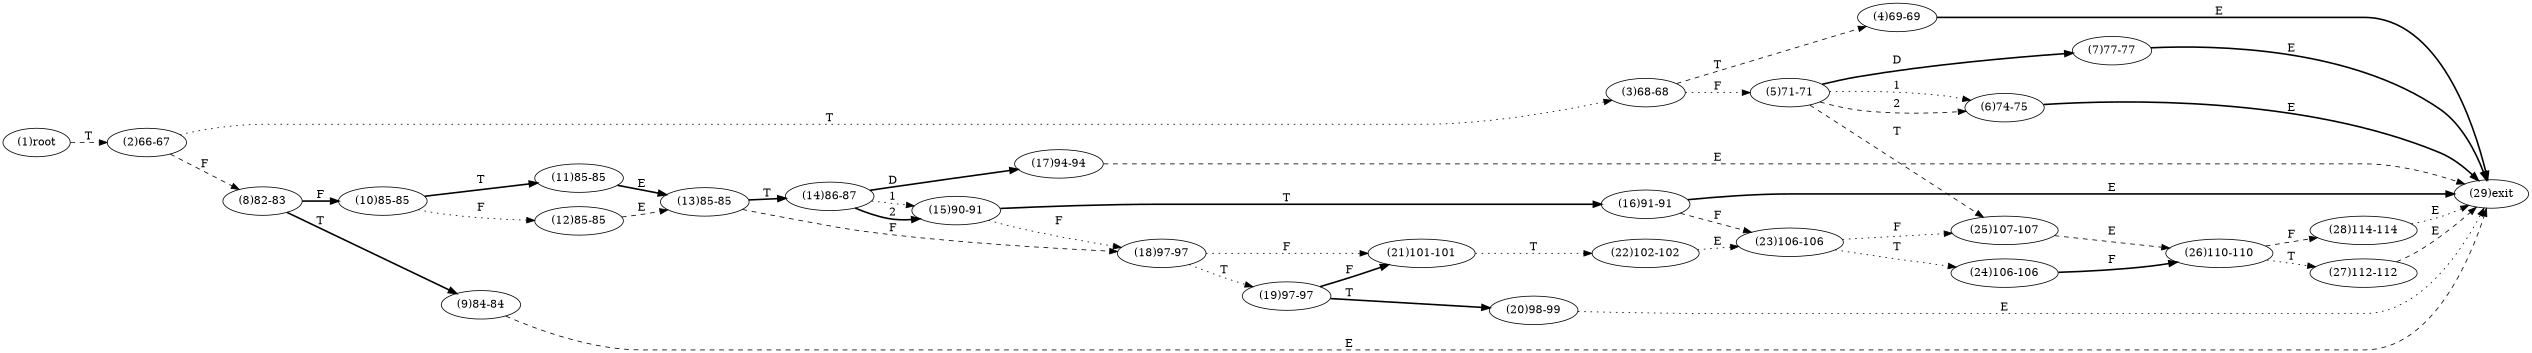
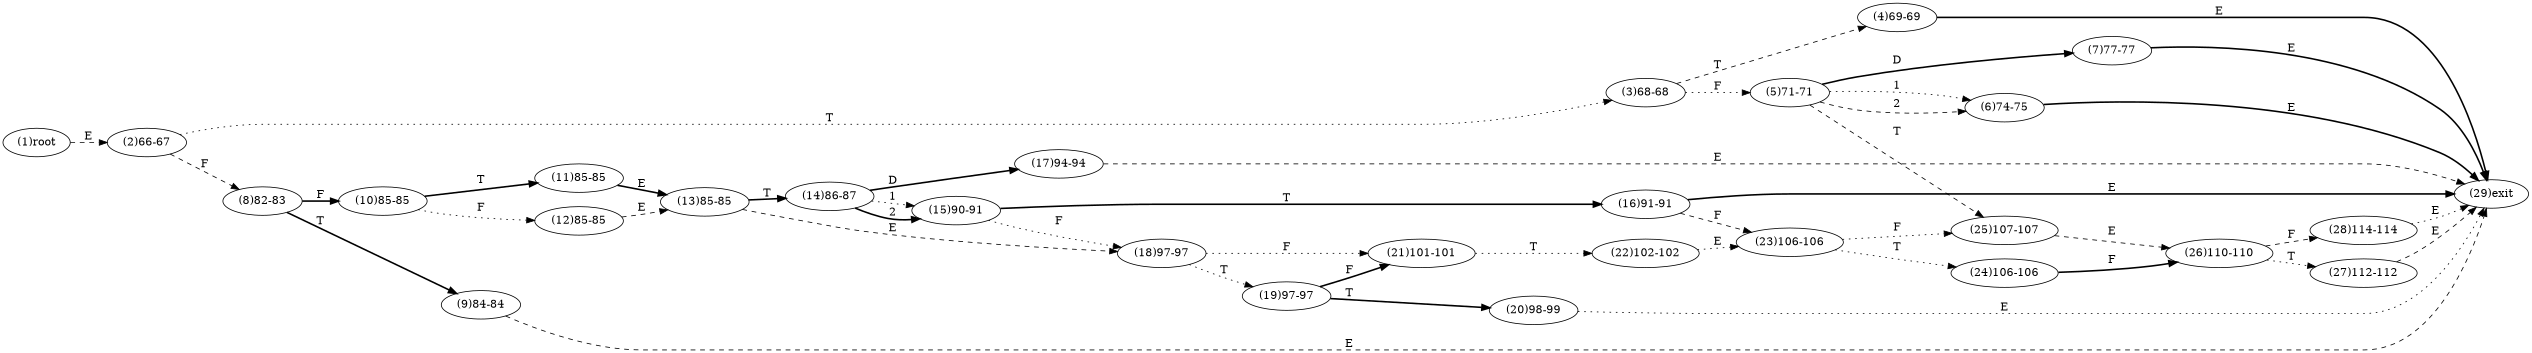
(89, 137) -> (89, 137)
(893, 228) -> (893, 228)
